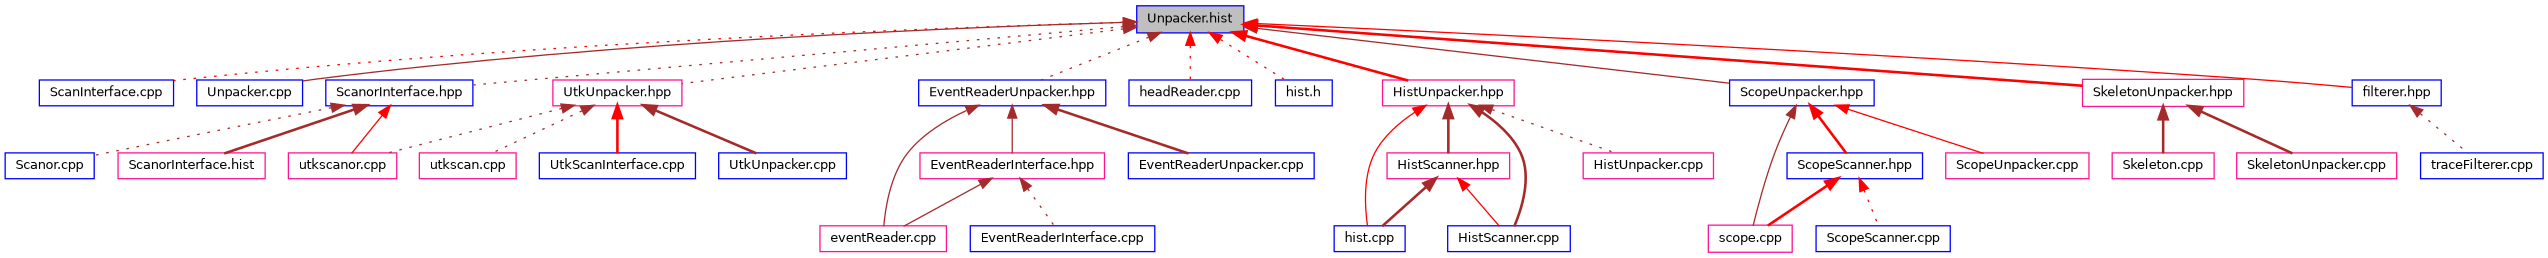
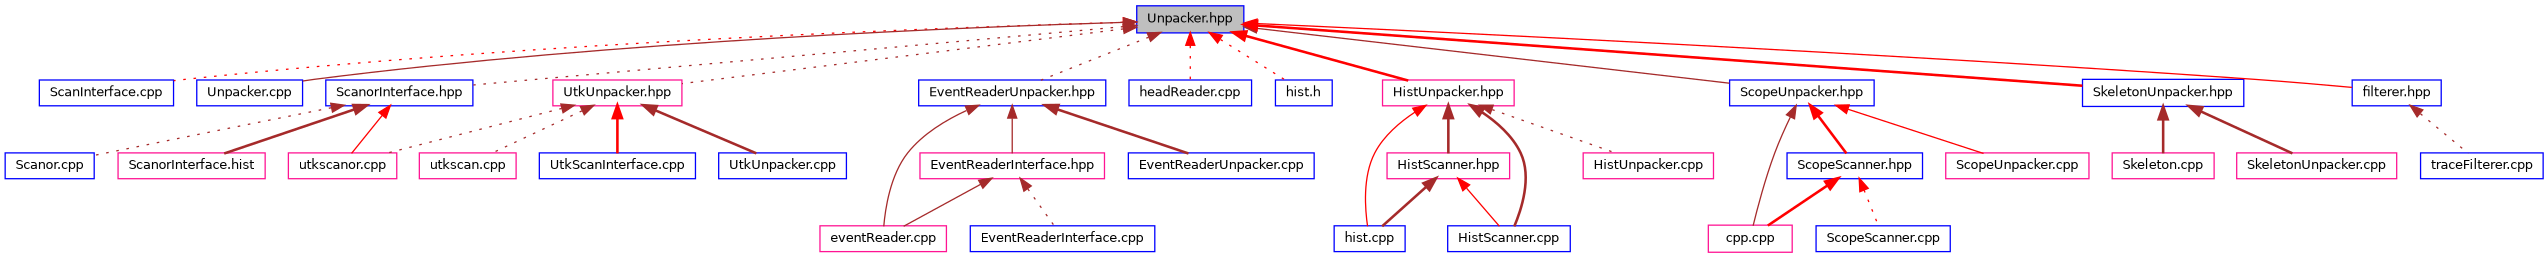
(1190, 19) -> (1190, 19)
(2163, 93) -> (2163, 93)
(1750, 239) -> (1750, 239)
